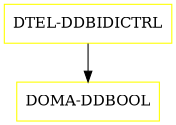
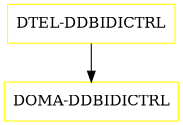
(88, 102) -> (91, 102)
